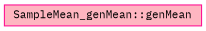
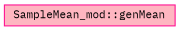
(103, 15) -> (90, 15)
